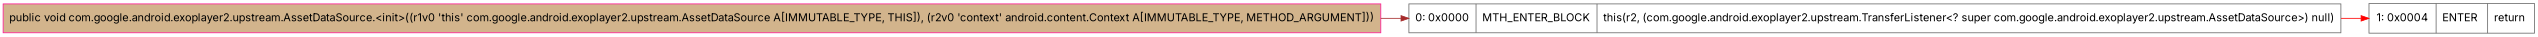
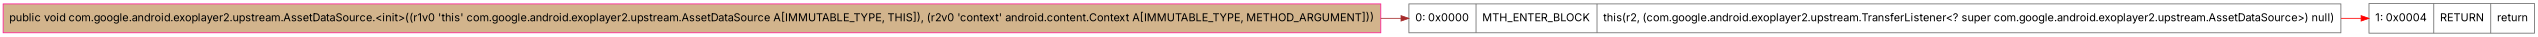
(2460, 18) -> (2462, 18)
